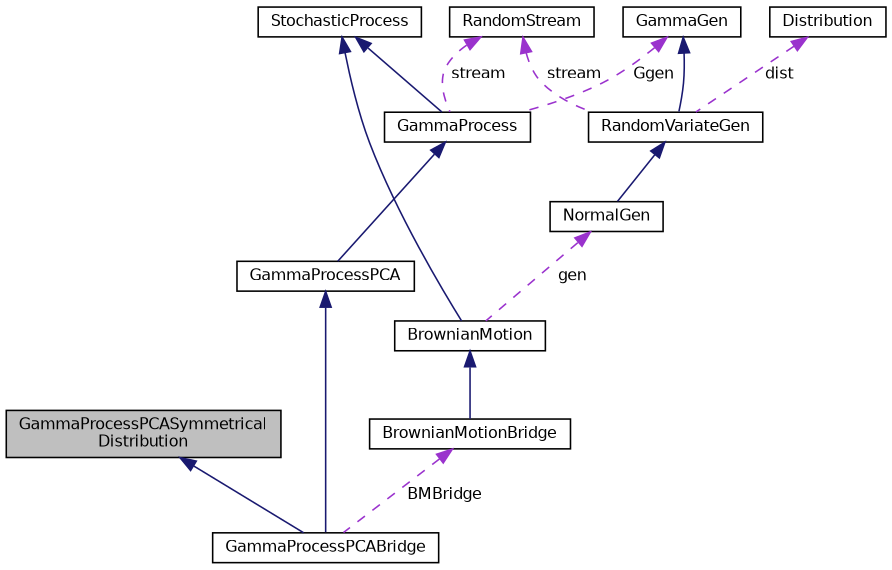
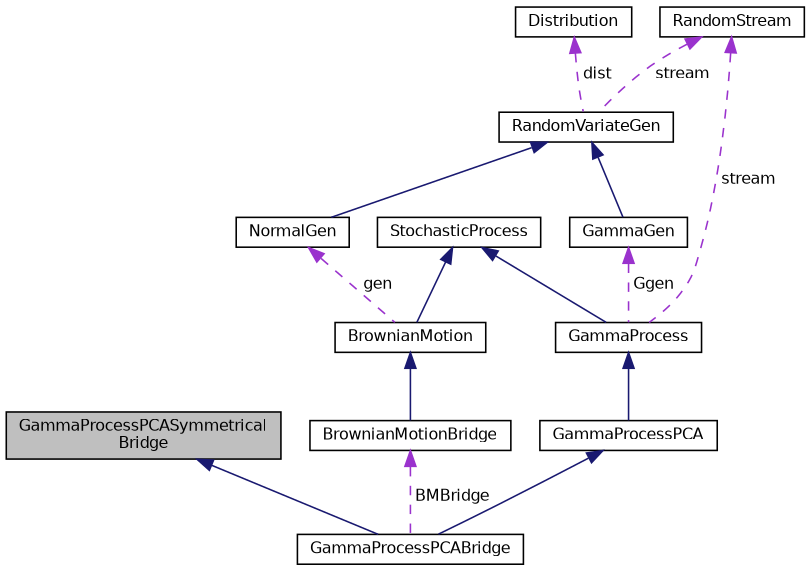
(684, 82) -> (610, 187)
(144, 434) -> (144, 436)
